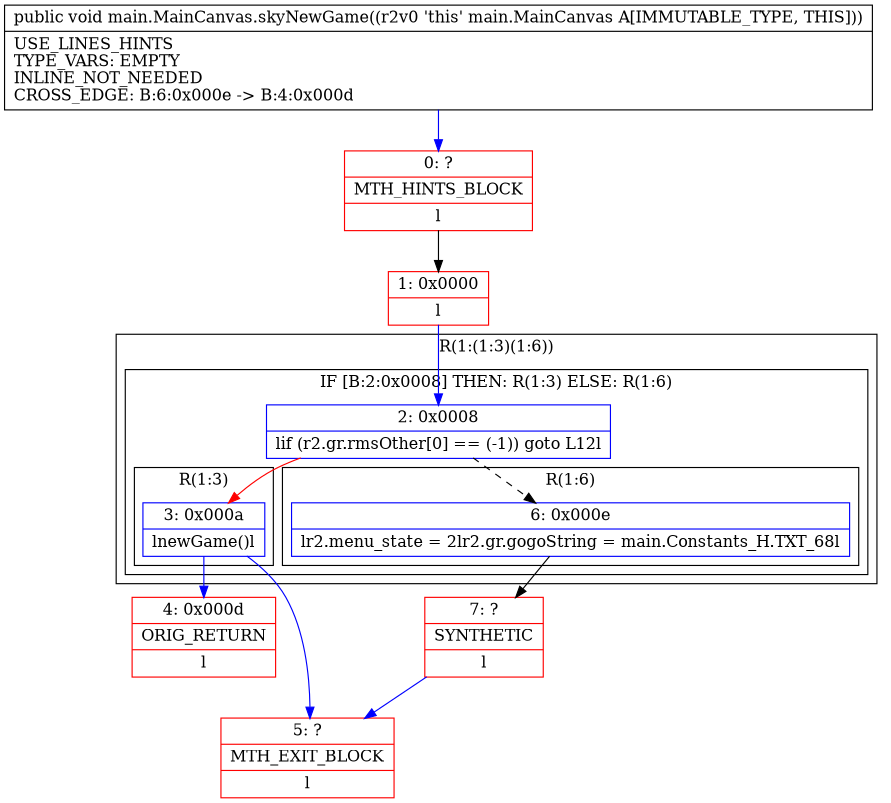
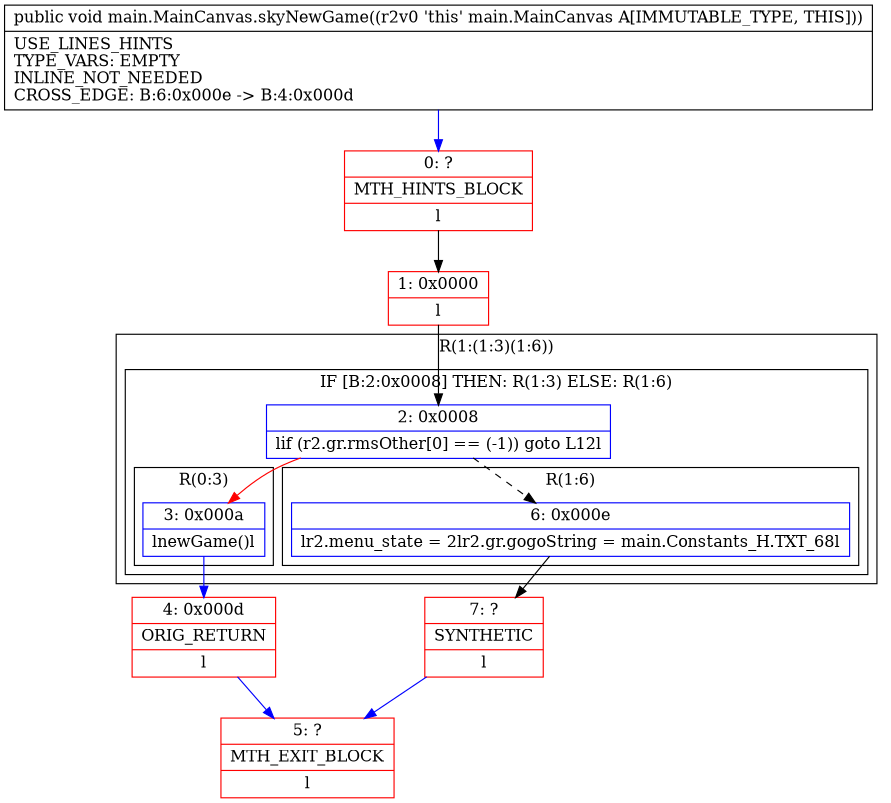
(438, 359) -> (438, 359)
(204, 481) -> (204, 481)
(297, 623) -> (252, 693)
